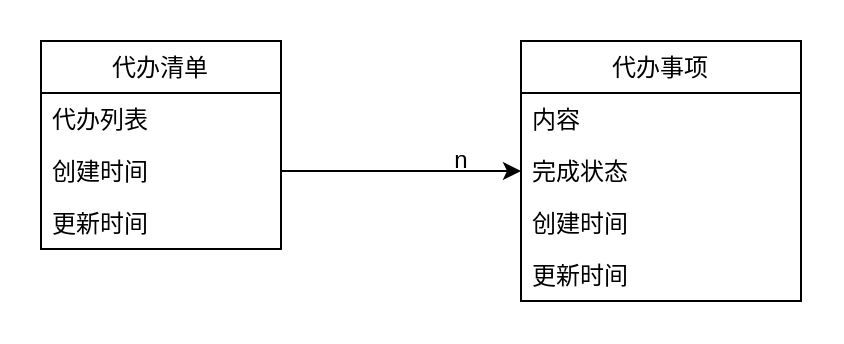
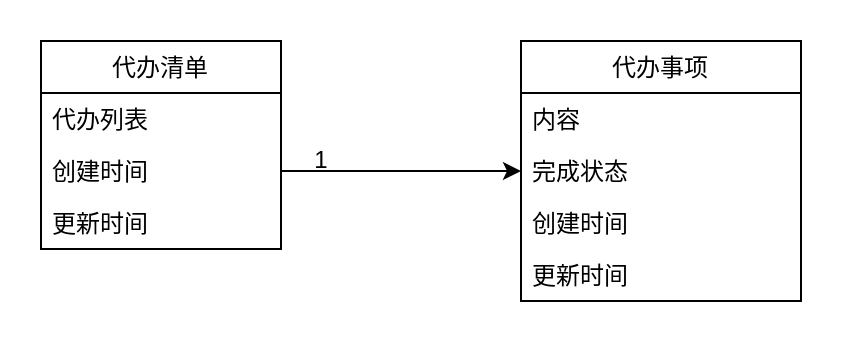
none -> (321, 161)
(461, 161) -> none
